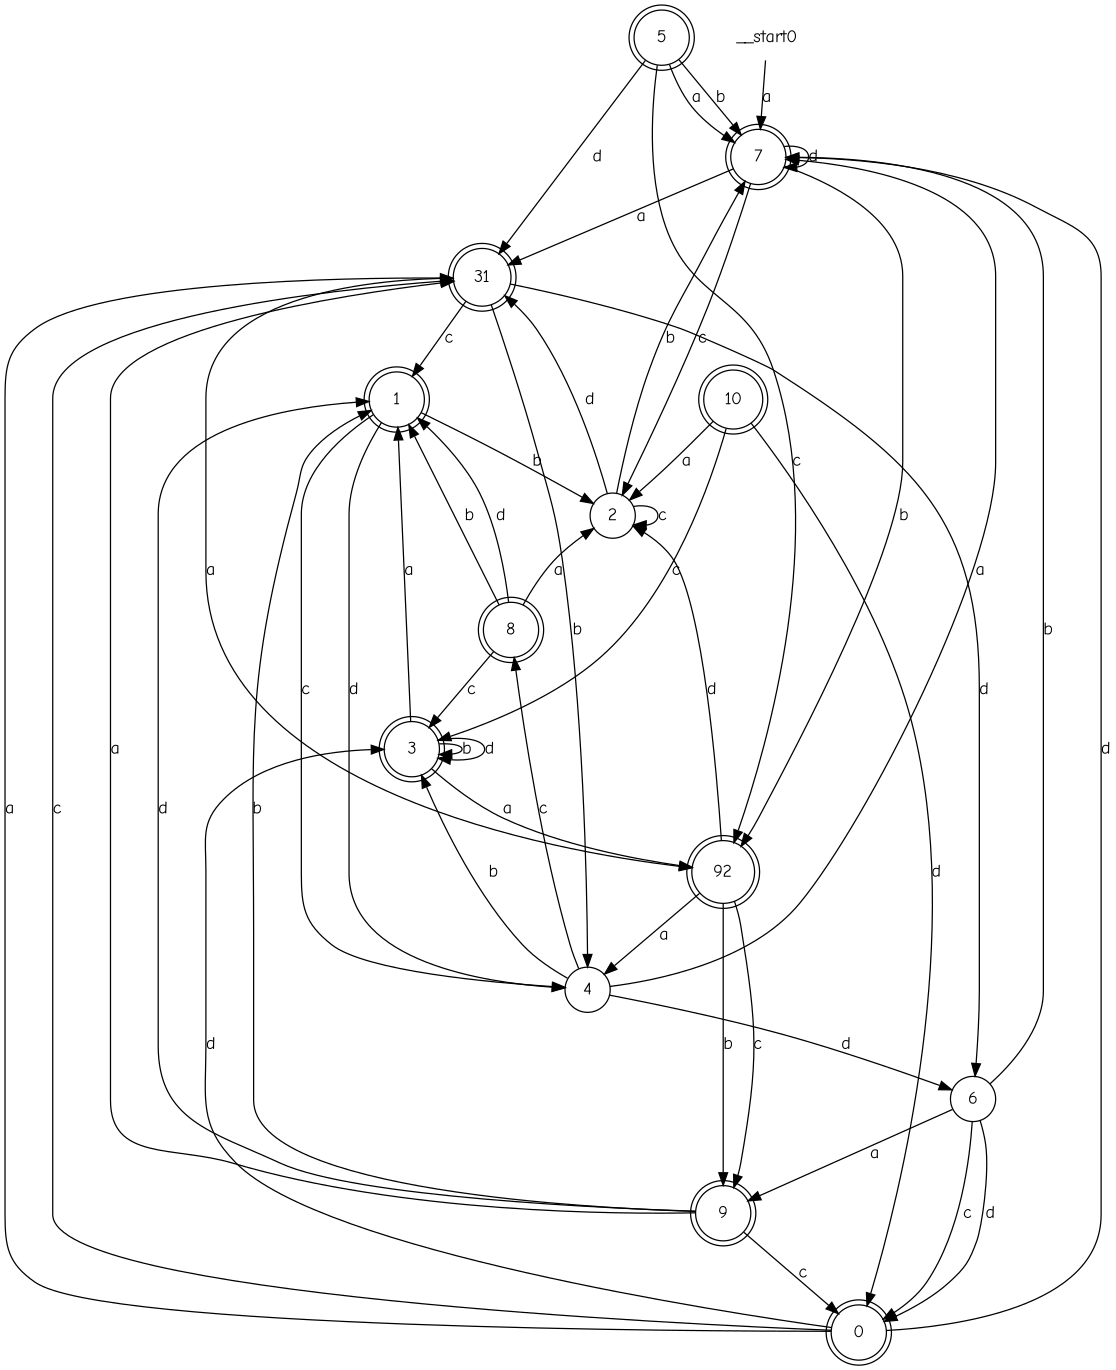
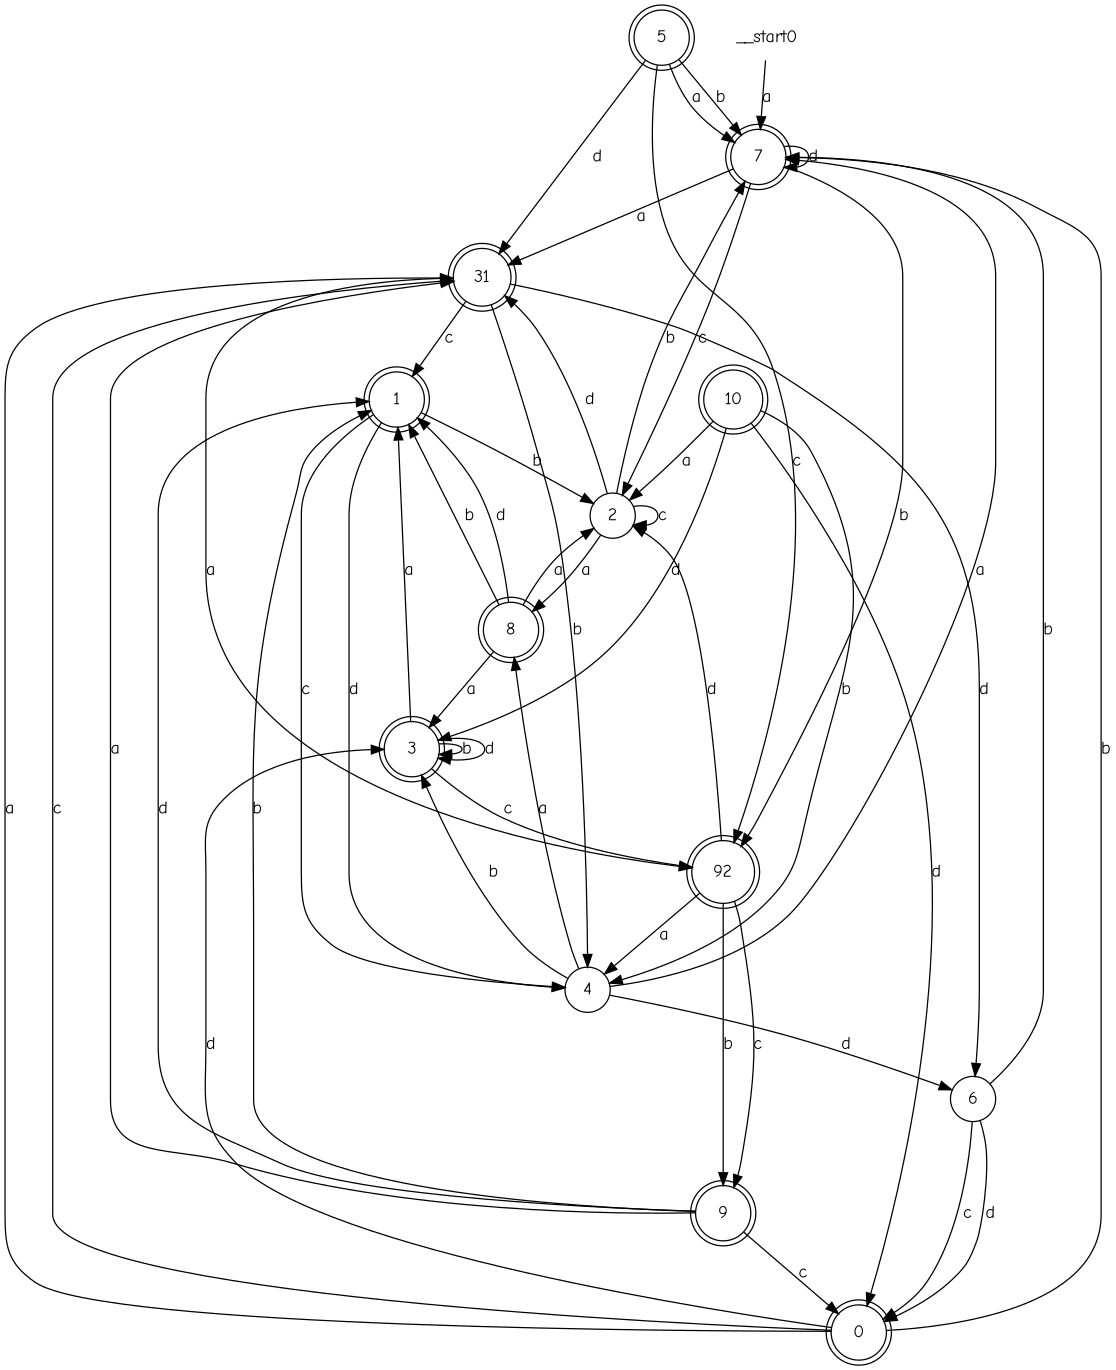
(676, 570) -> (676, 570)
none -> (574, 571)
(471, 690) -> (471, 690)
none -> (829, 729)
(1106, 749) -> (1106, 749)
(508, 809) -> (508, 809)
(543, 809) -> (543, 809)
(856, 1153) -> none
